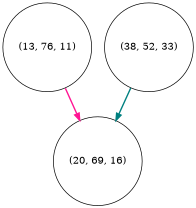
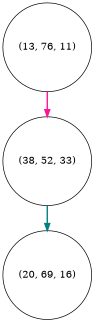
(71, 101) -> (47, 101)
